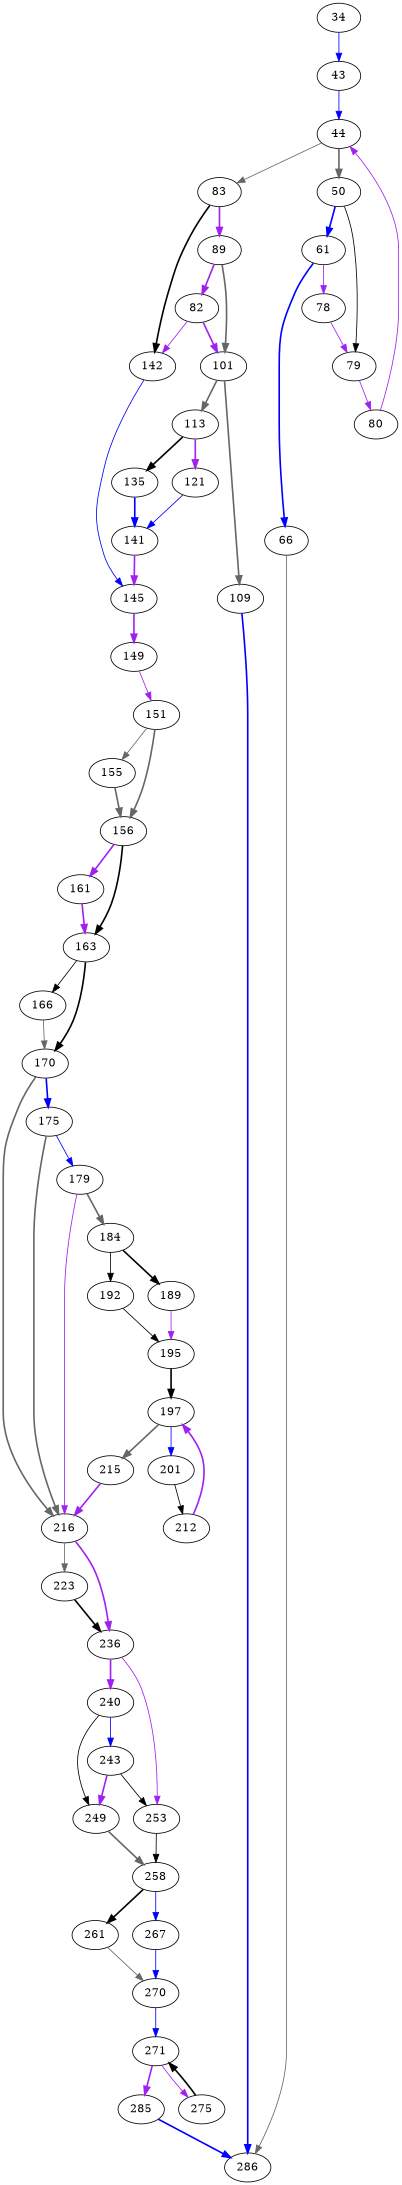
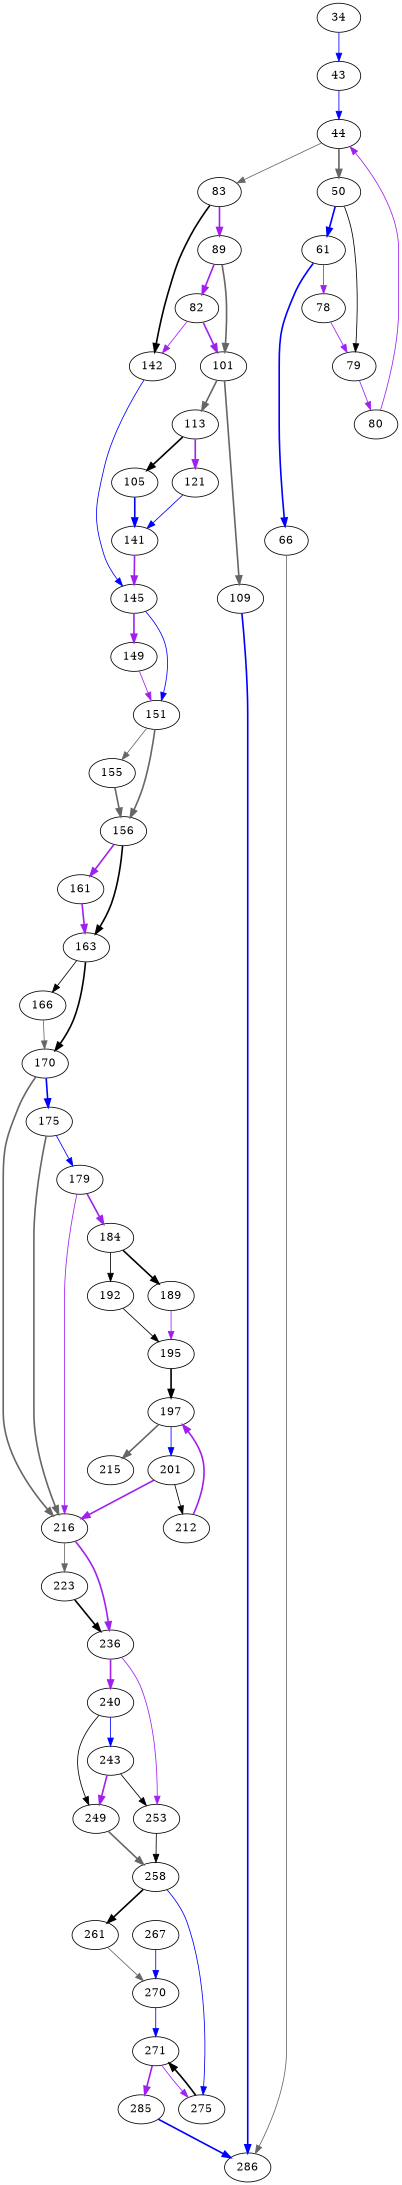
(135, 483) -> (135, 483)
none -> (166, 649)
(93, 1205) -> (93, 1205)
(90, 1496) -> (121, 1497)
(156, 1902) -> (201, 1985)
